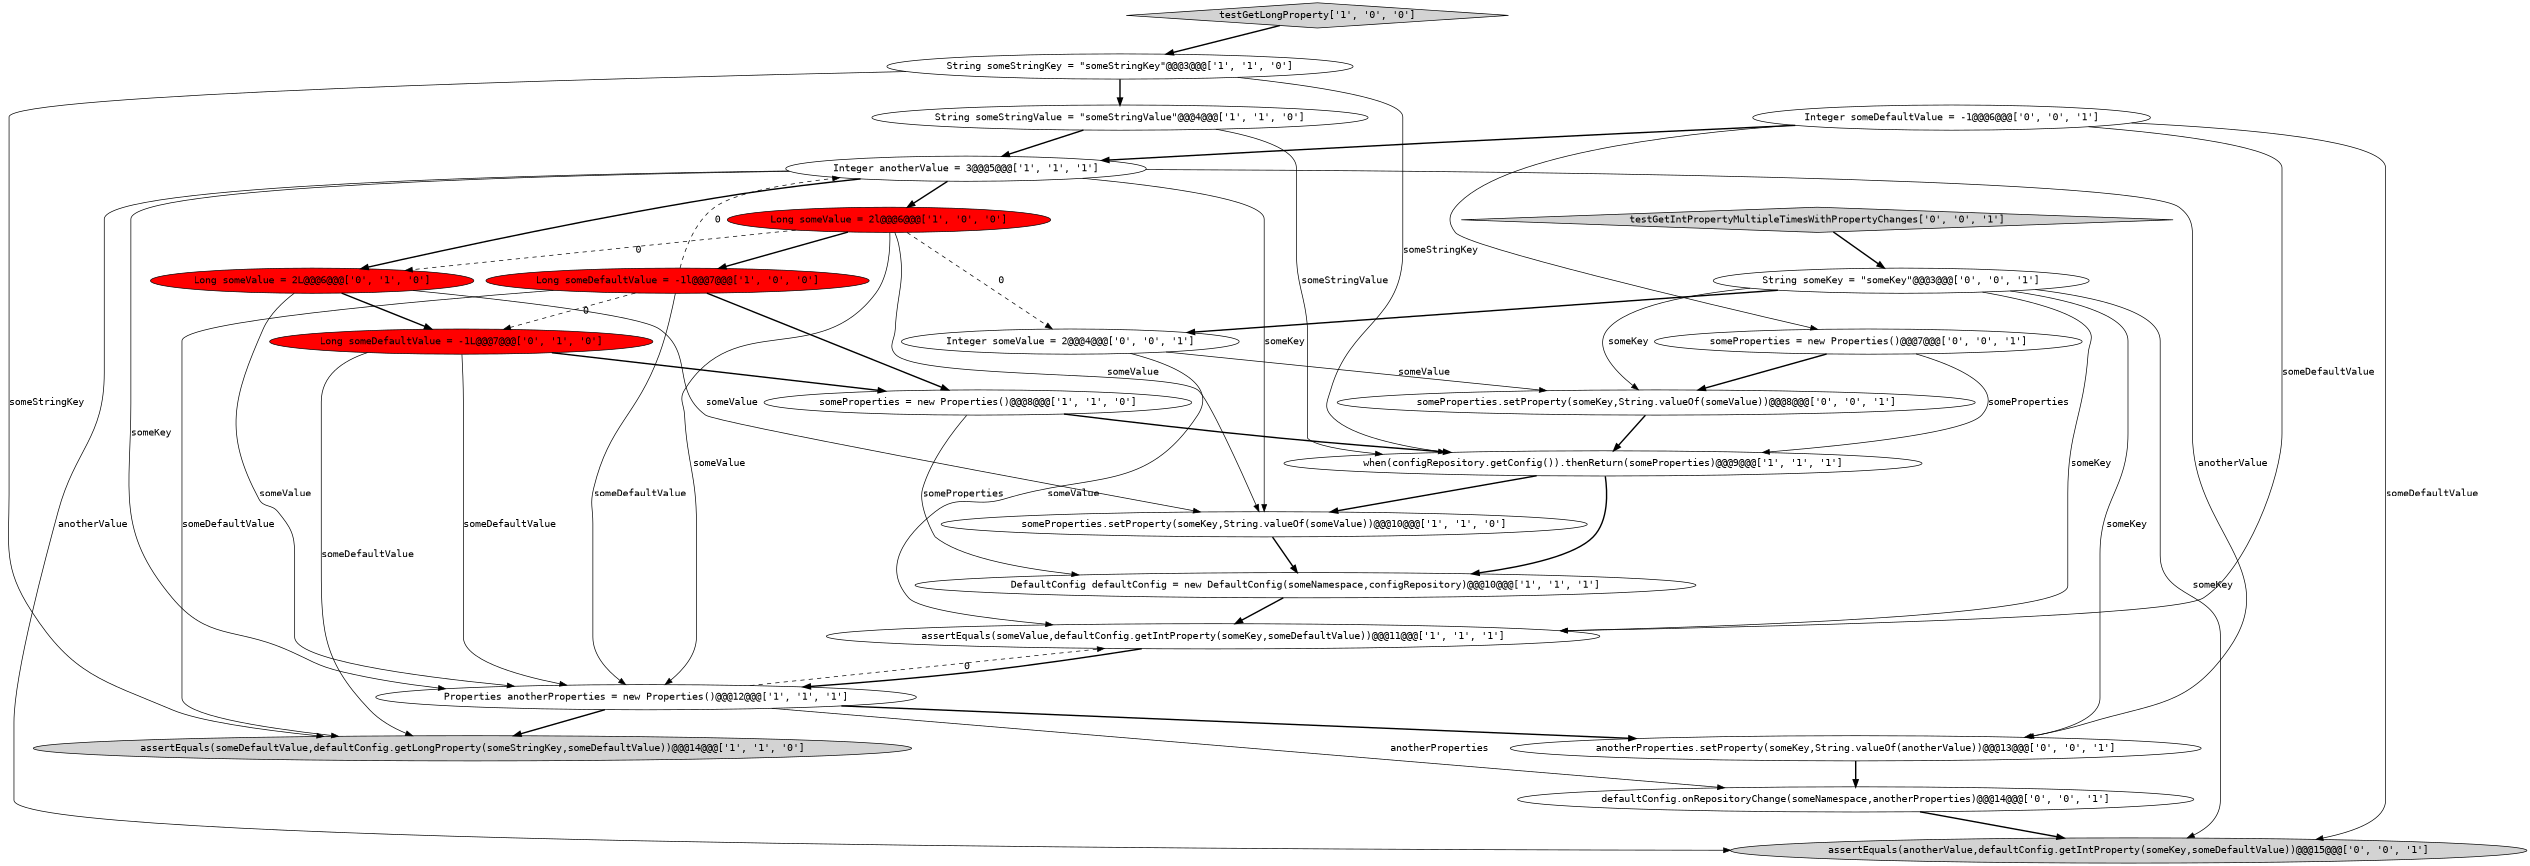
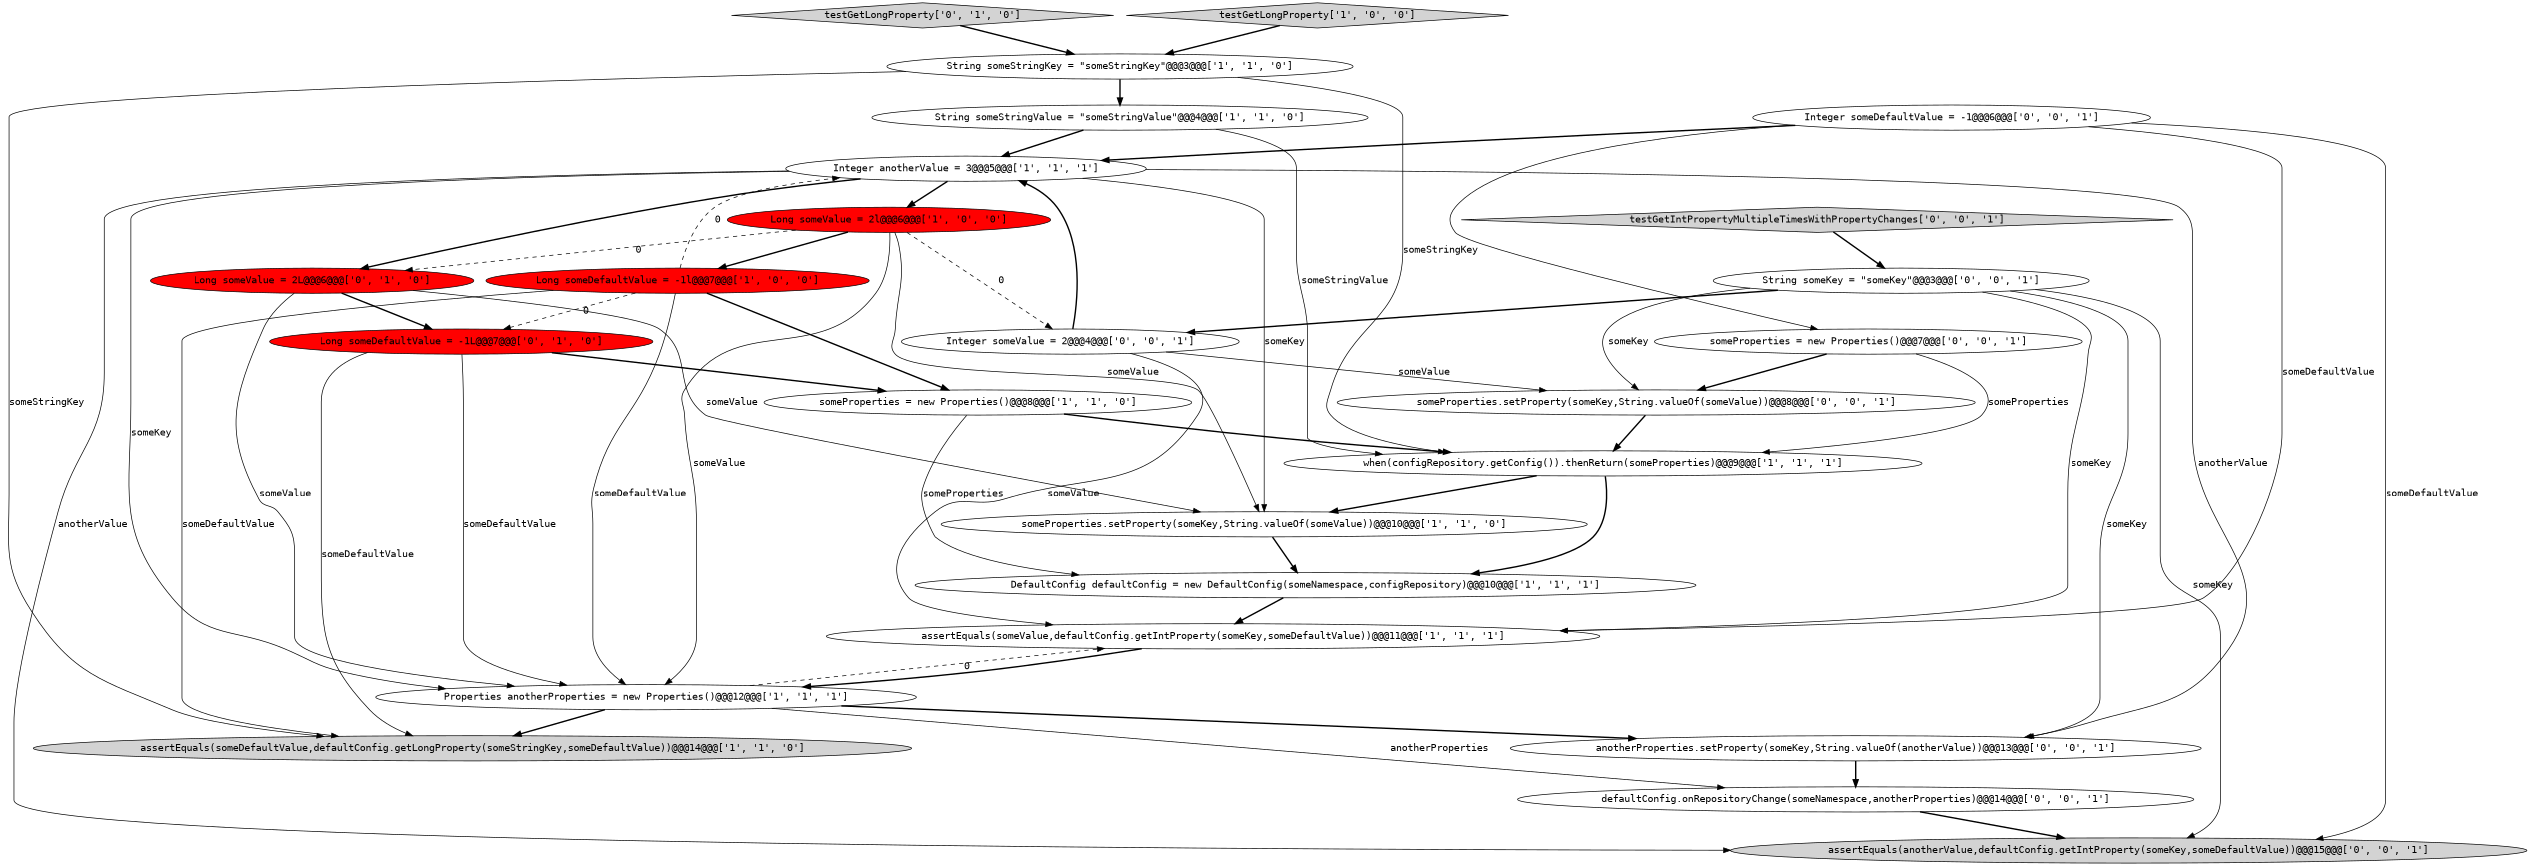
none -> (923, 15)
none -> (1073, 247)
